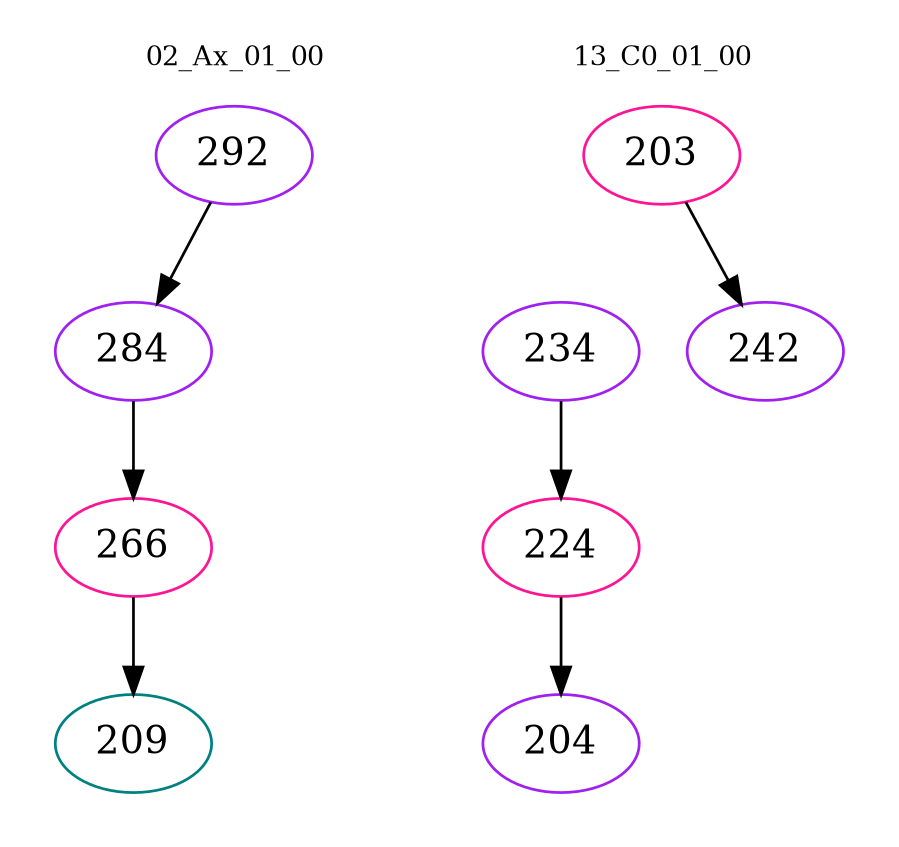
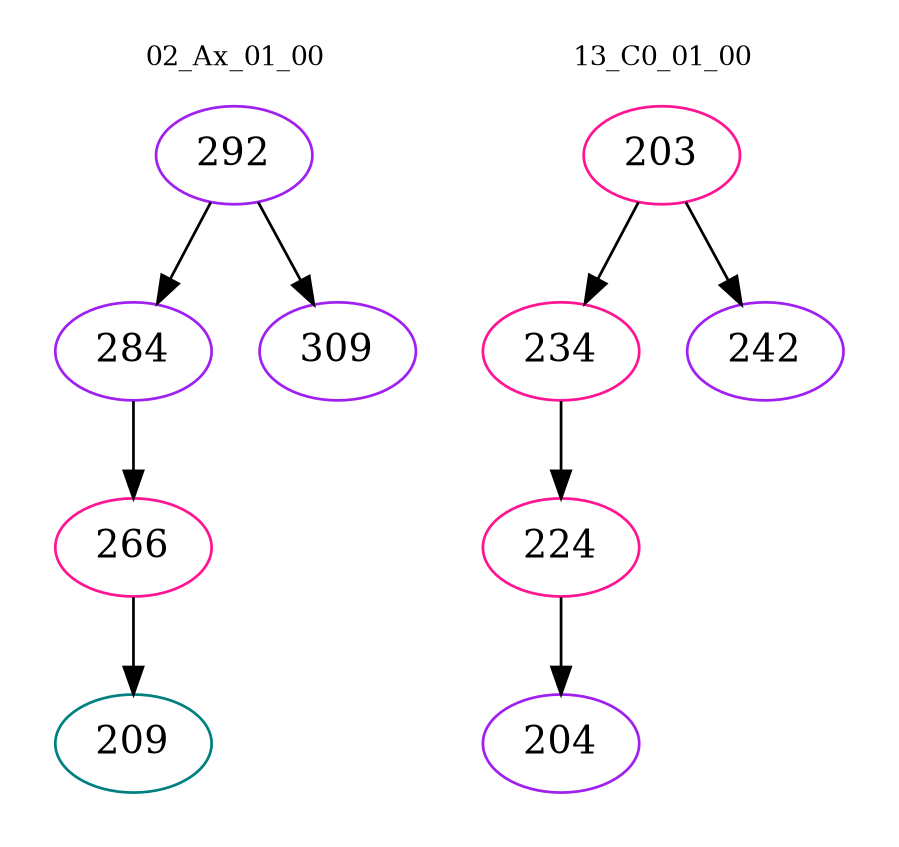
none -> (618, 241)
none -> (338, 351)
(561, 351) -> (561, 351)
